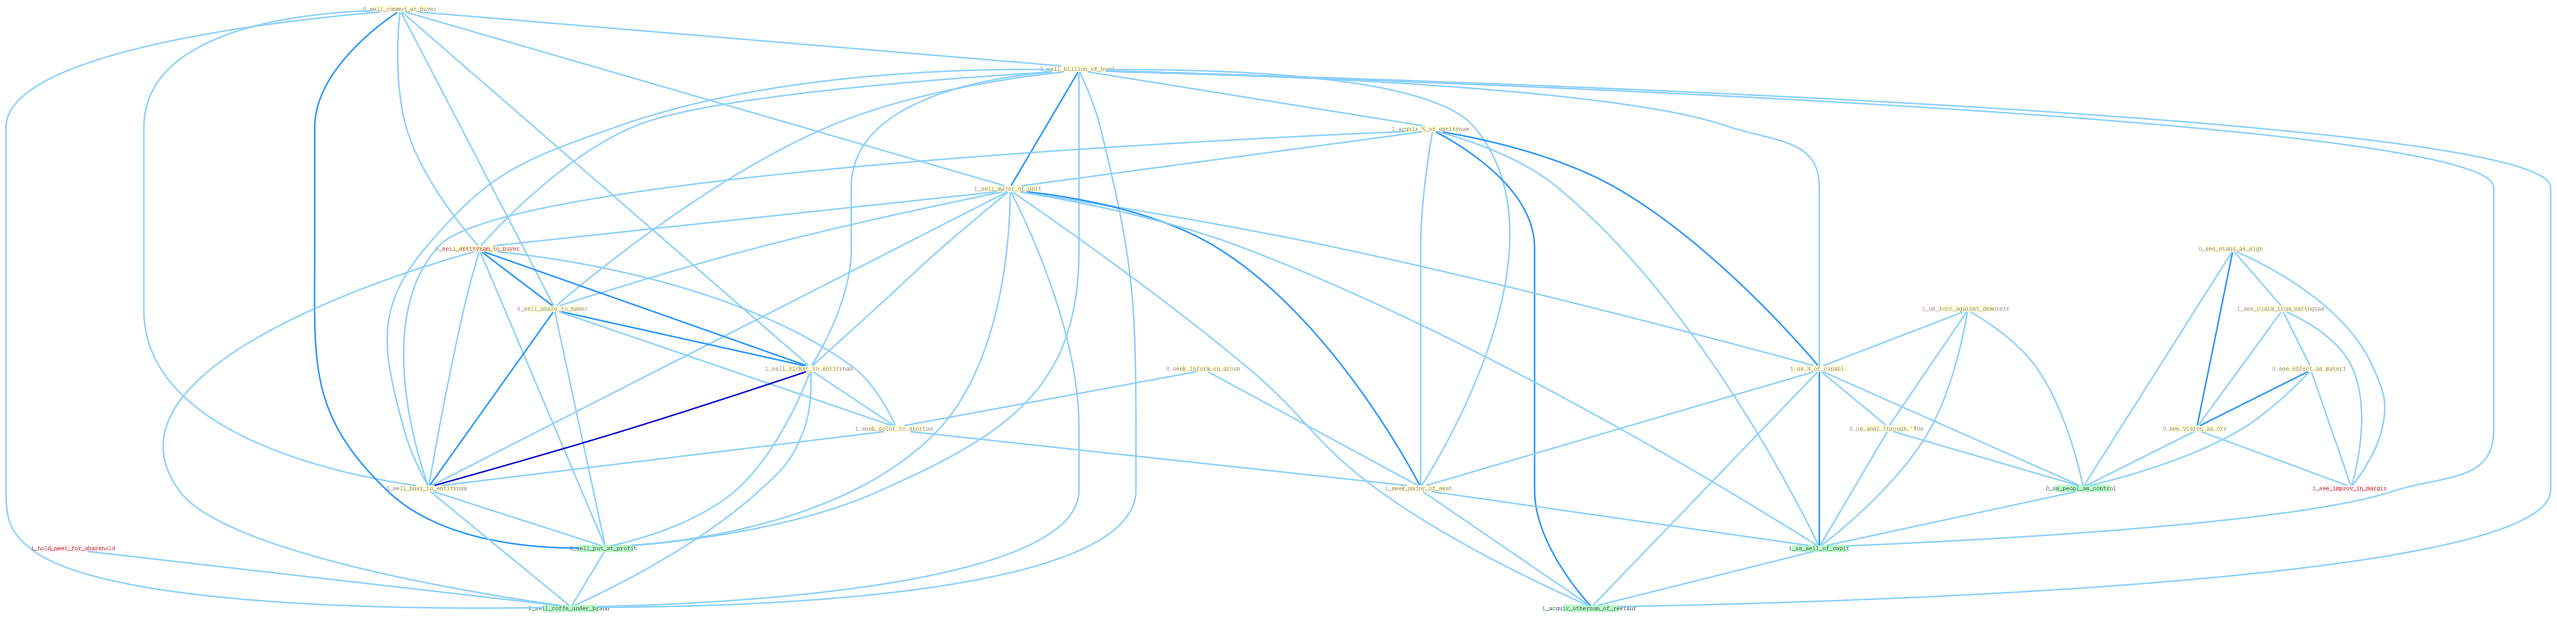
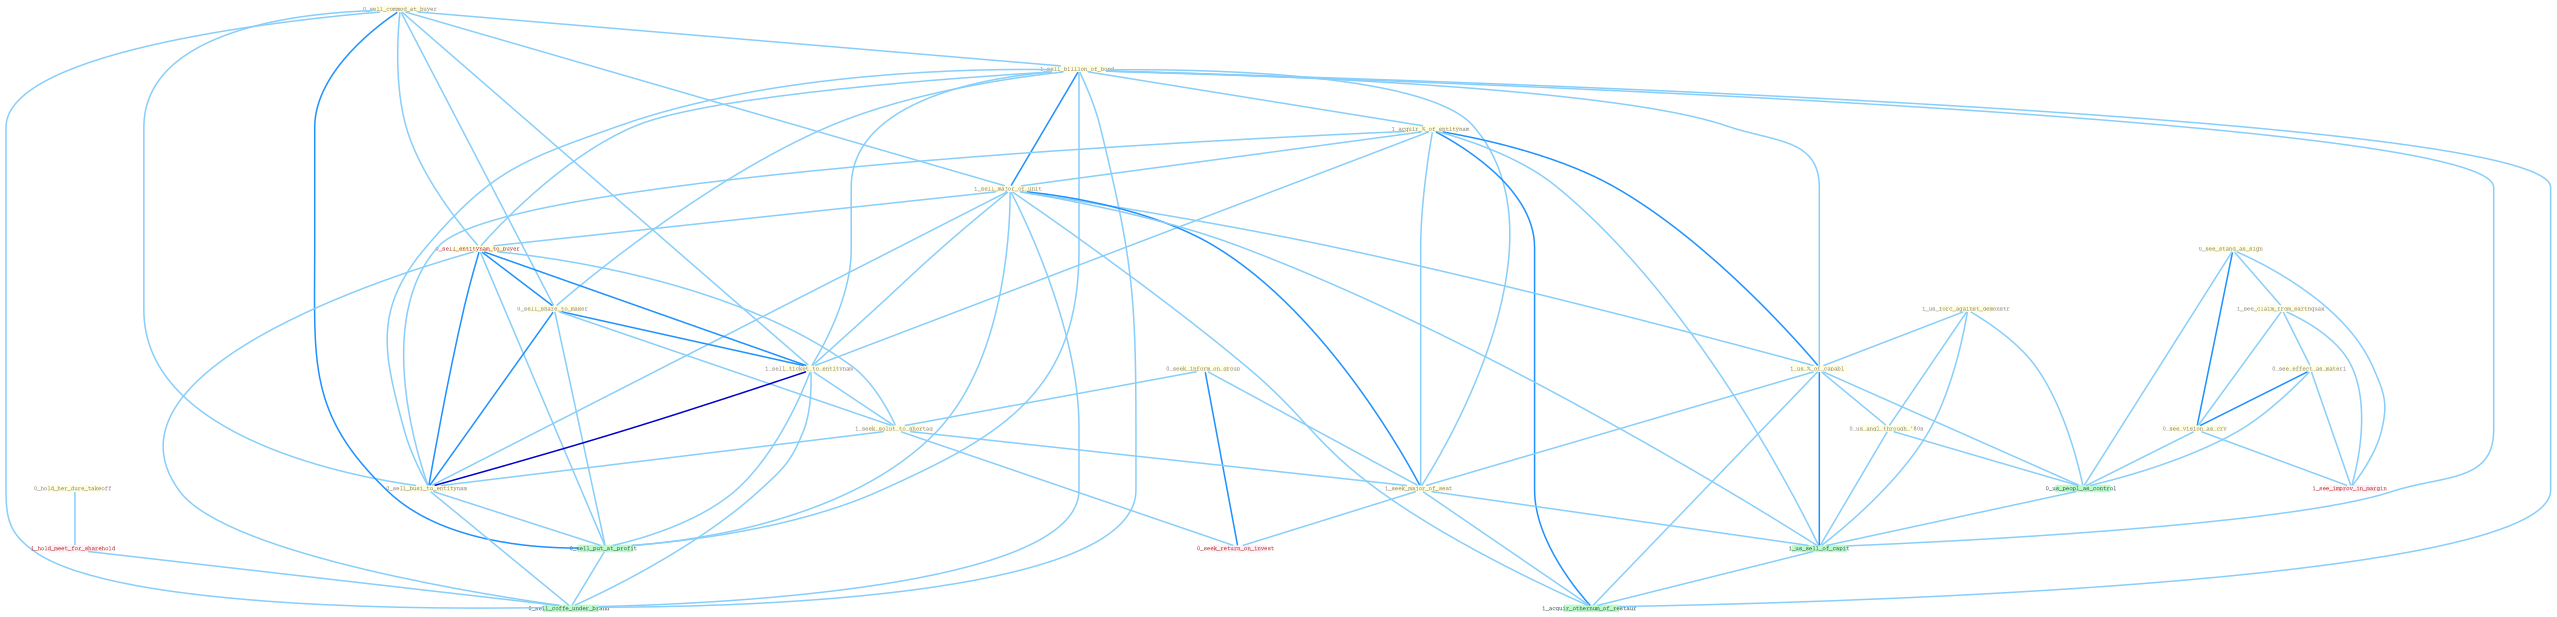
(779, 242) -> none
none -> (1137, 243)
(451, 368) -> (451, 368)
none -> (75, 489)
none -> (1238, 548)
